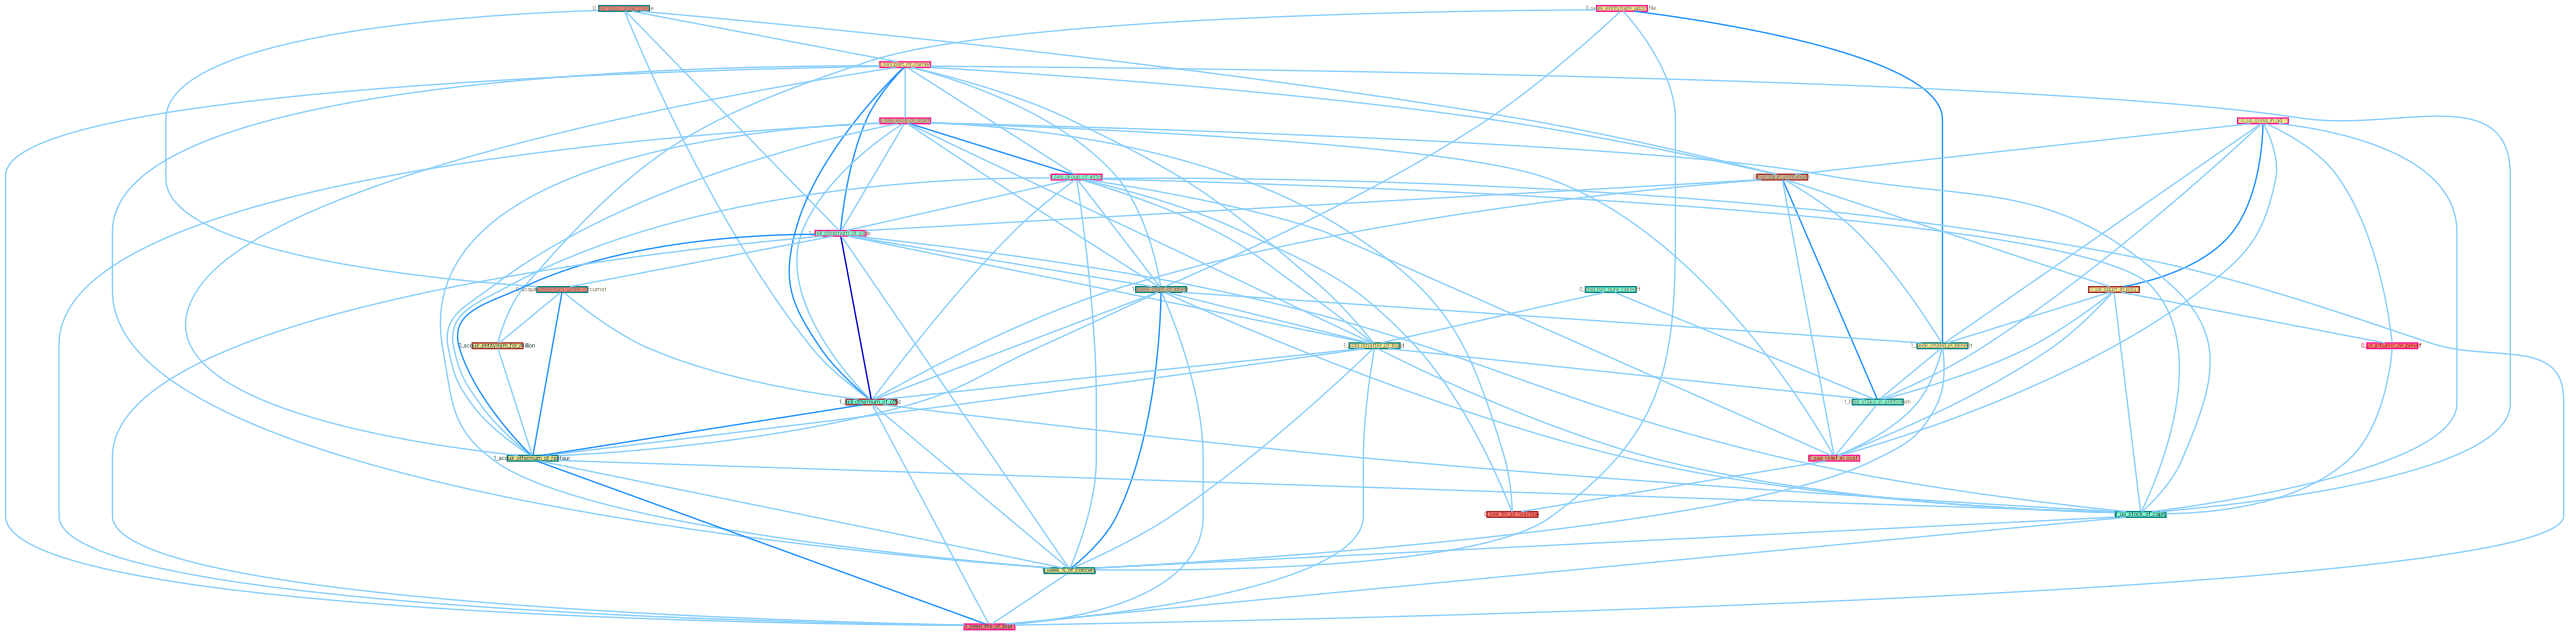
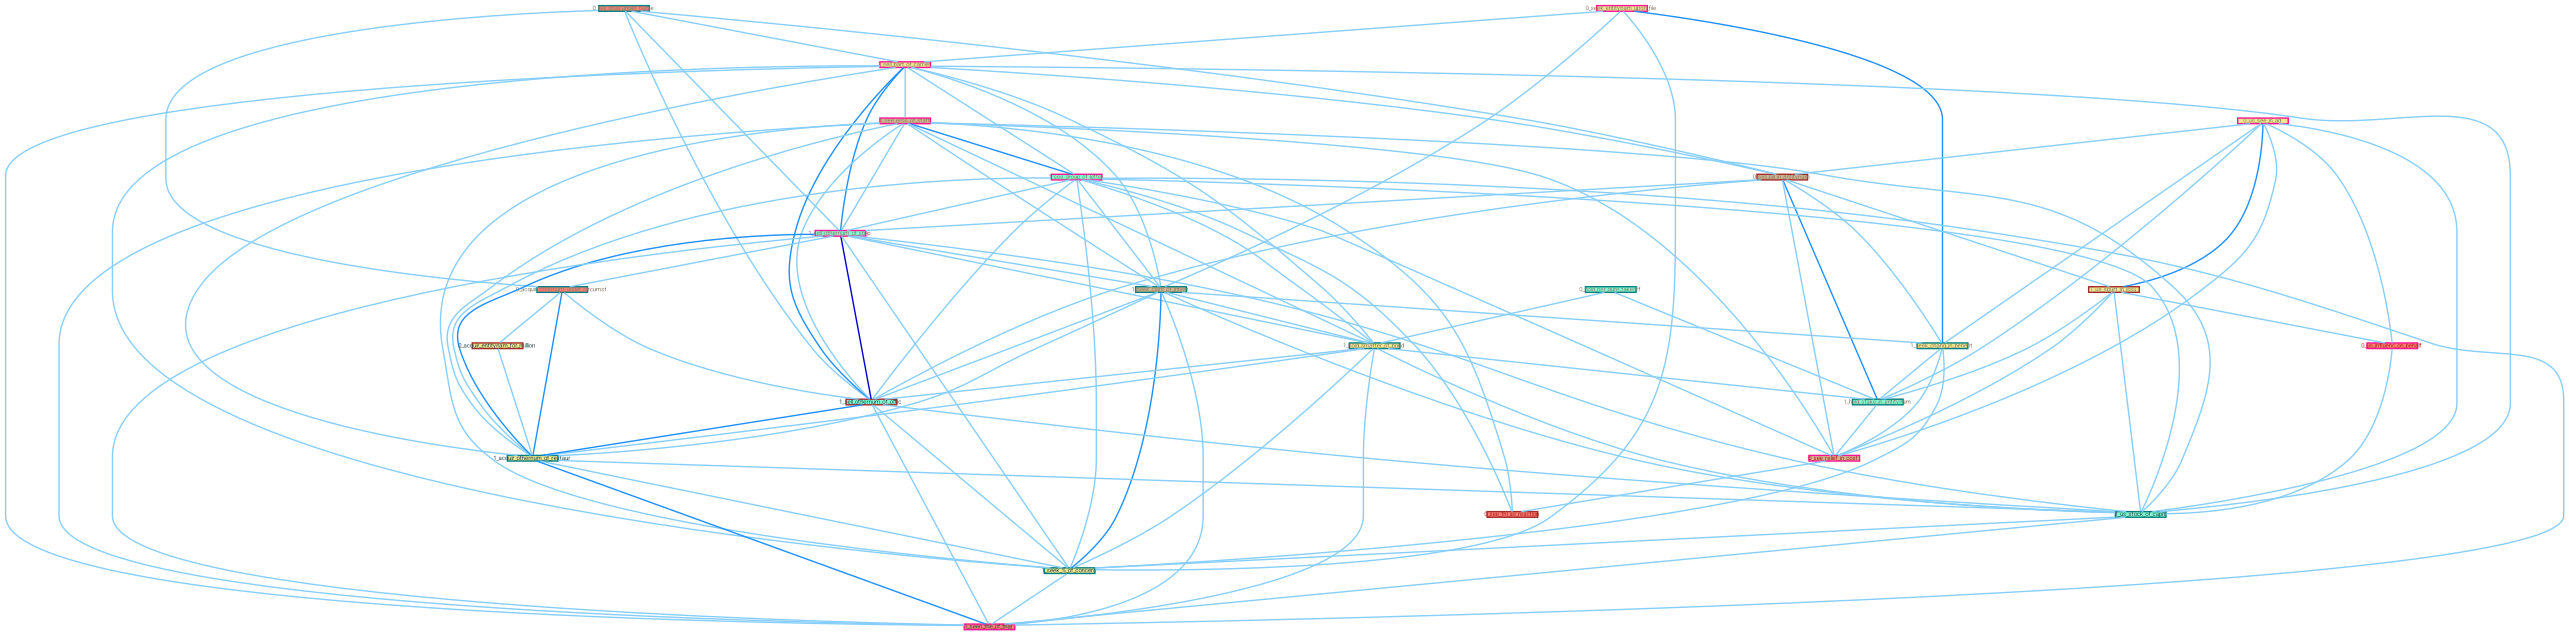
(1021, 34) -> (1263, 37)
(2263, 121) -> (2263, 121)
(2053, 310) -> none
